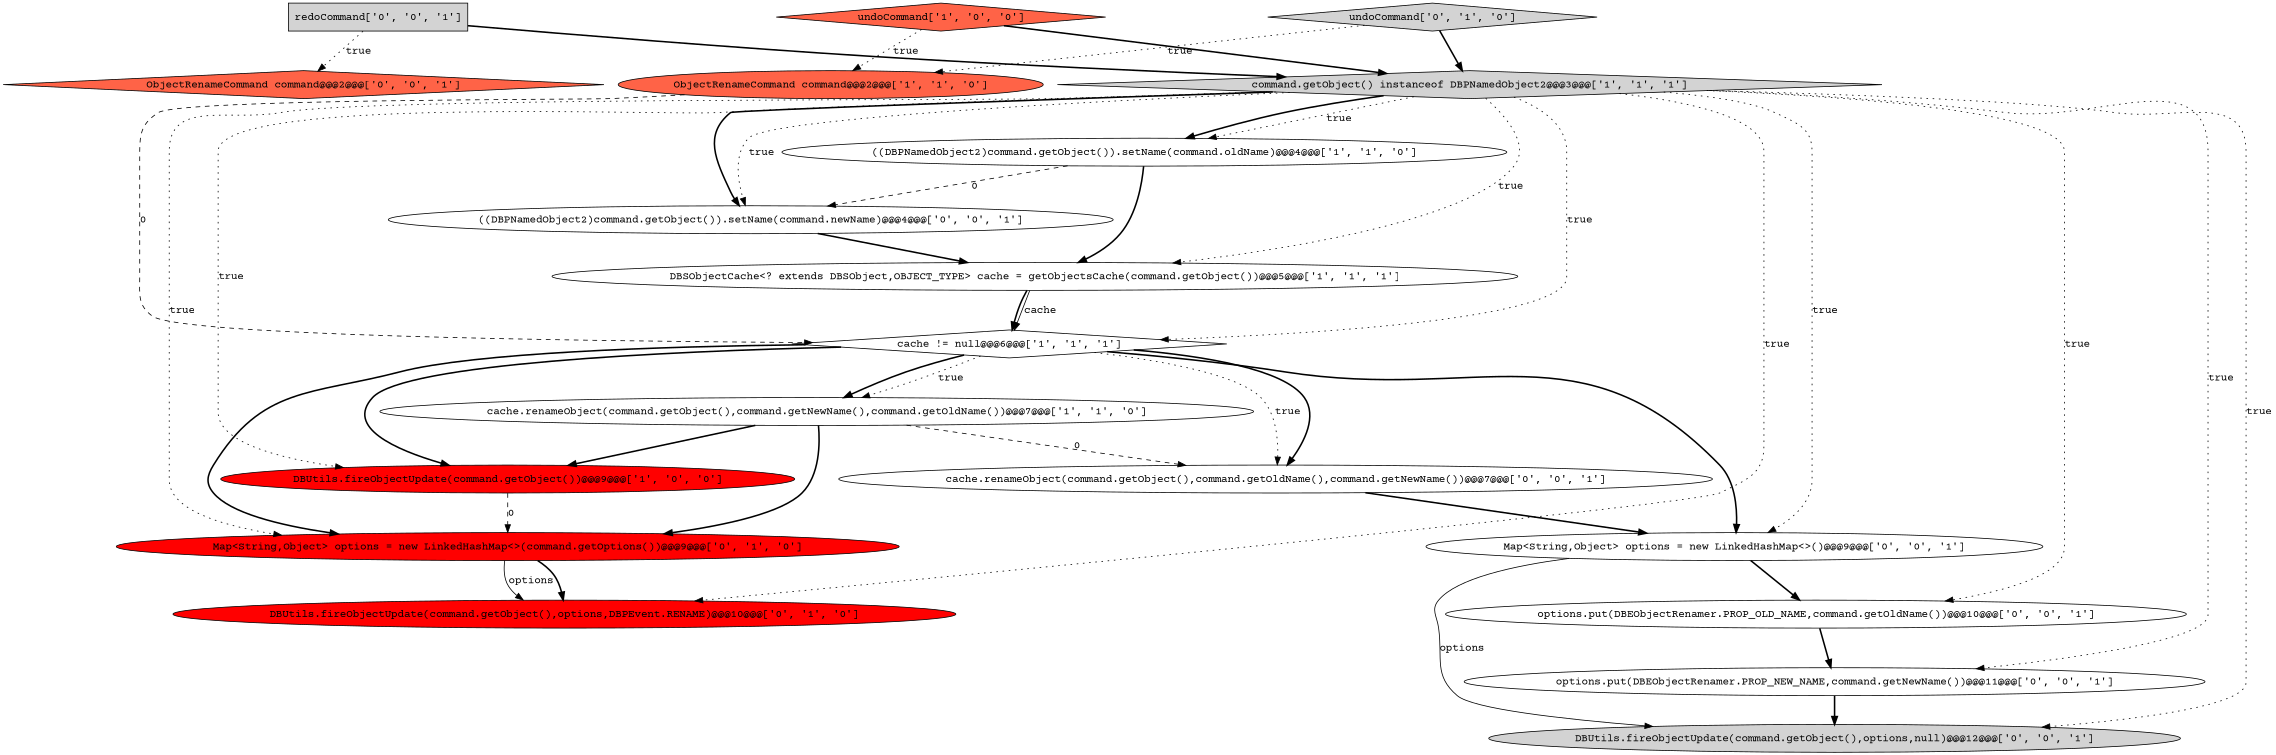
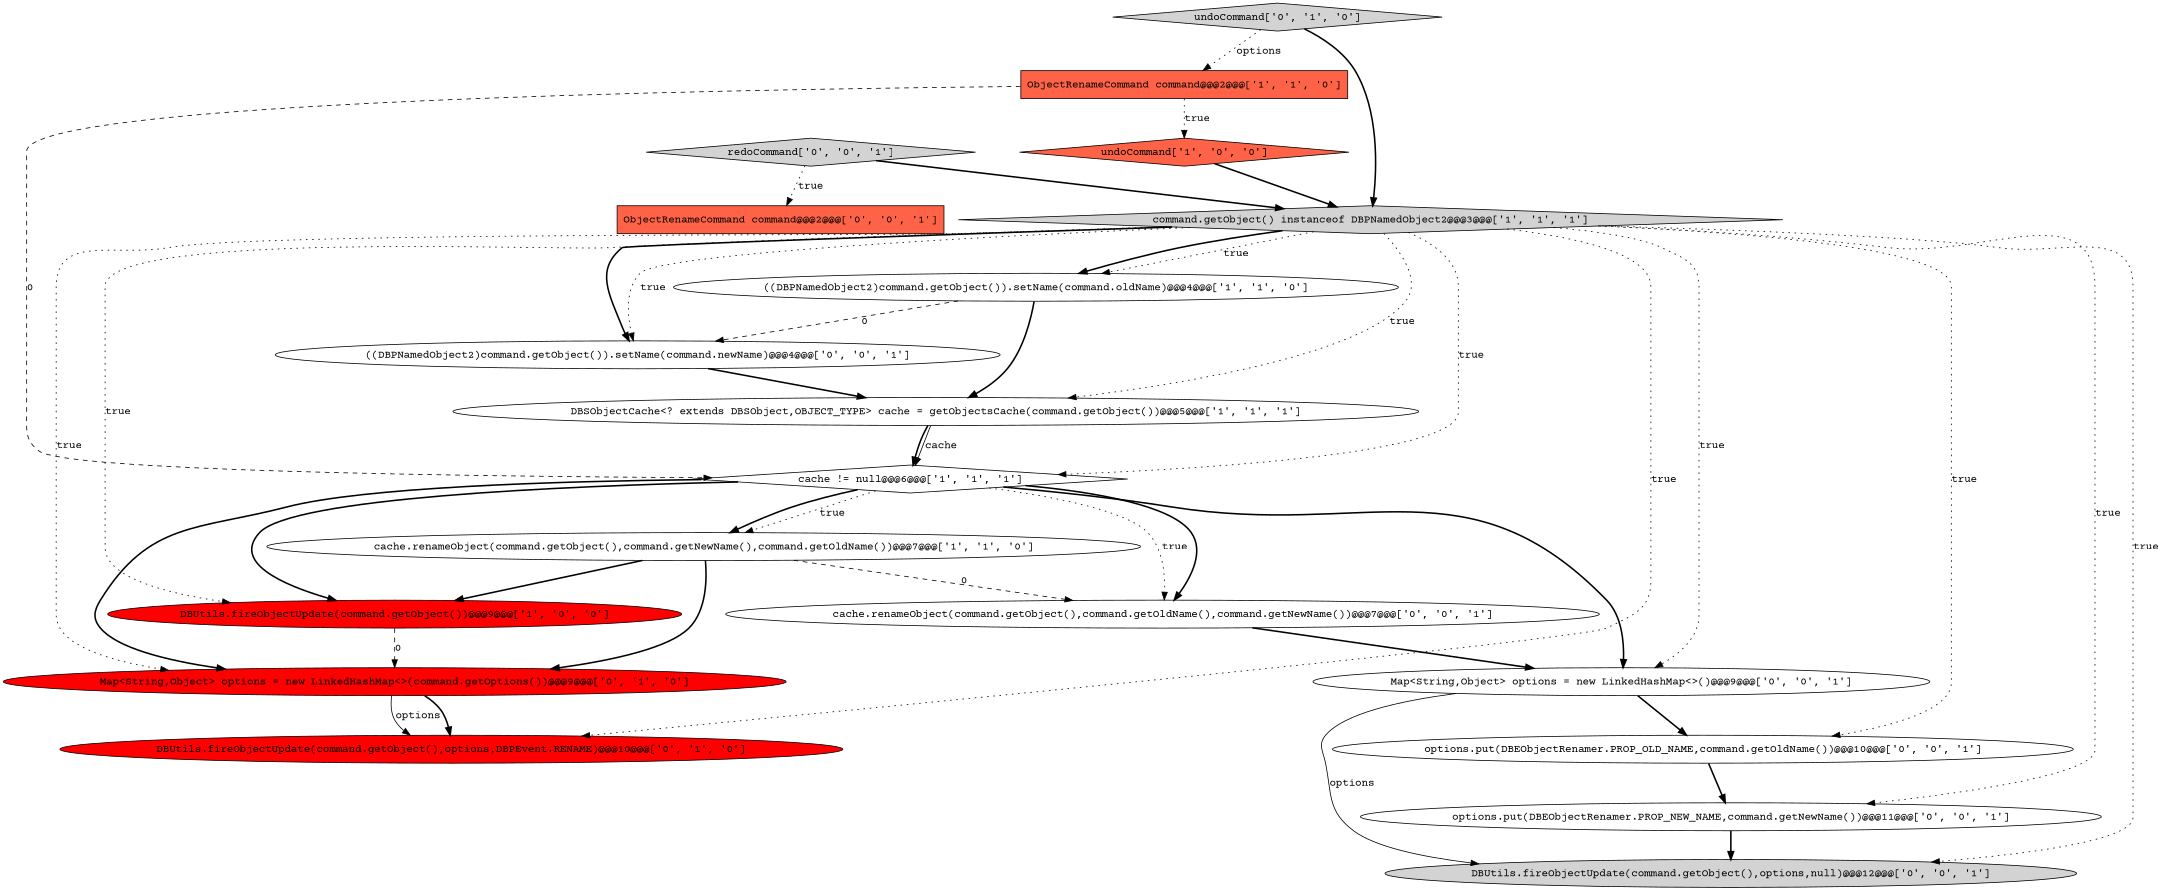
(378, 17) -> (811, 152)
(891, 48) -> (1184, 115)
(1180, 51) -> (1259, 51)
(304, 85) -> (781, 220)
(831, 85) -> (1184, 85)
